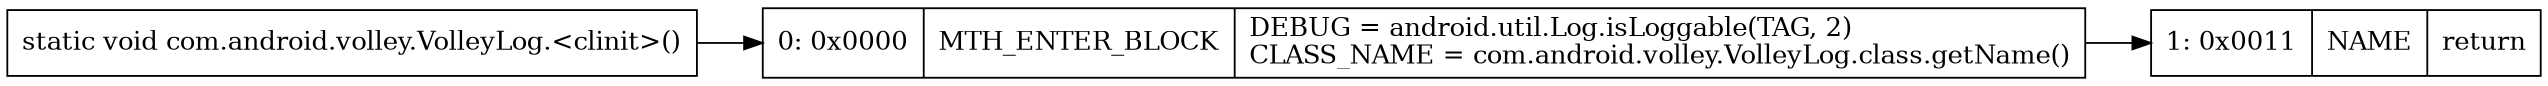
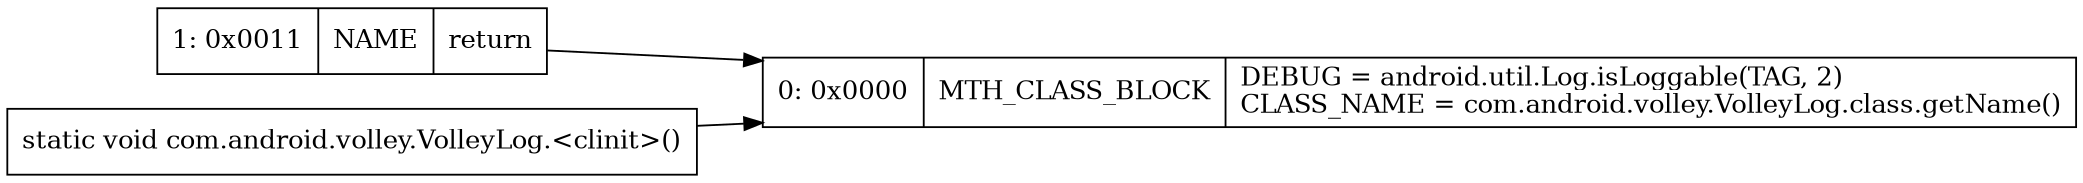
(1079, 42) -> (1075, 91)
(2109, 43) -> (645, 55)
